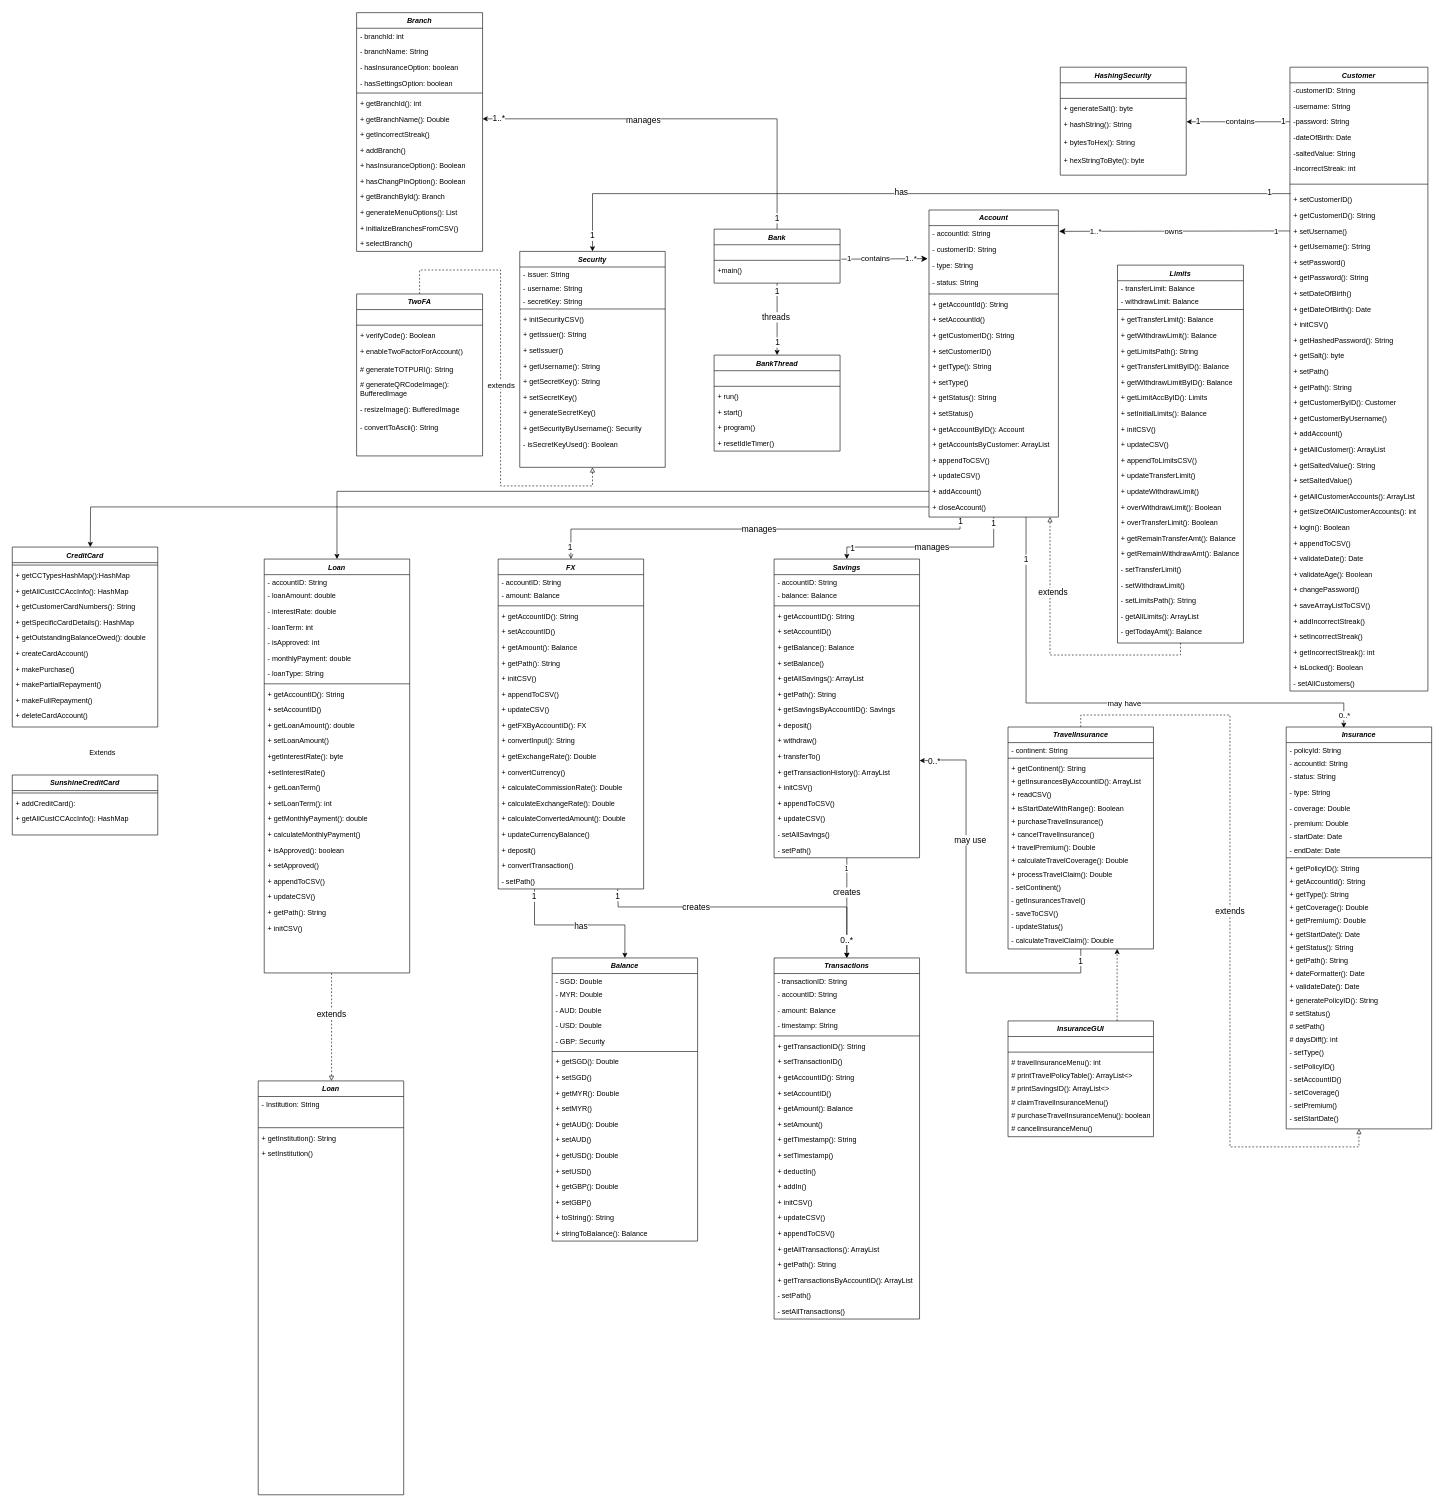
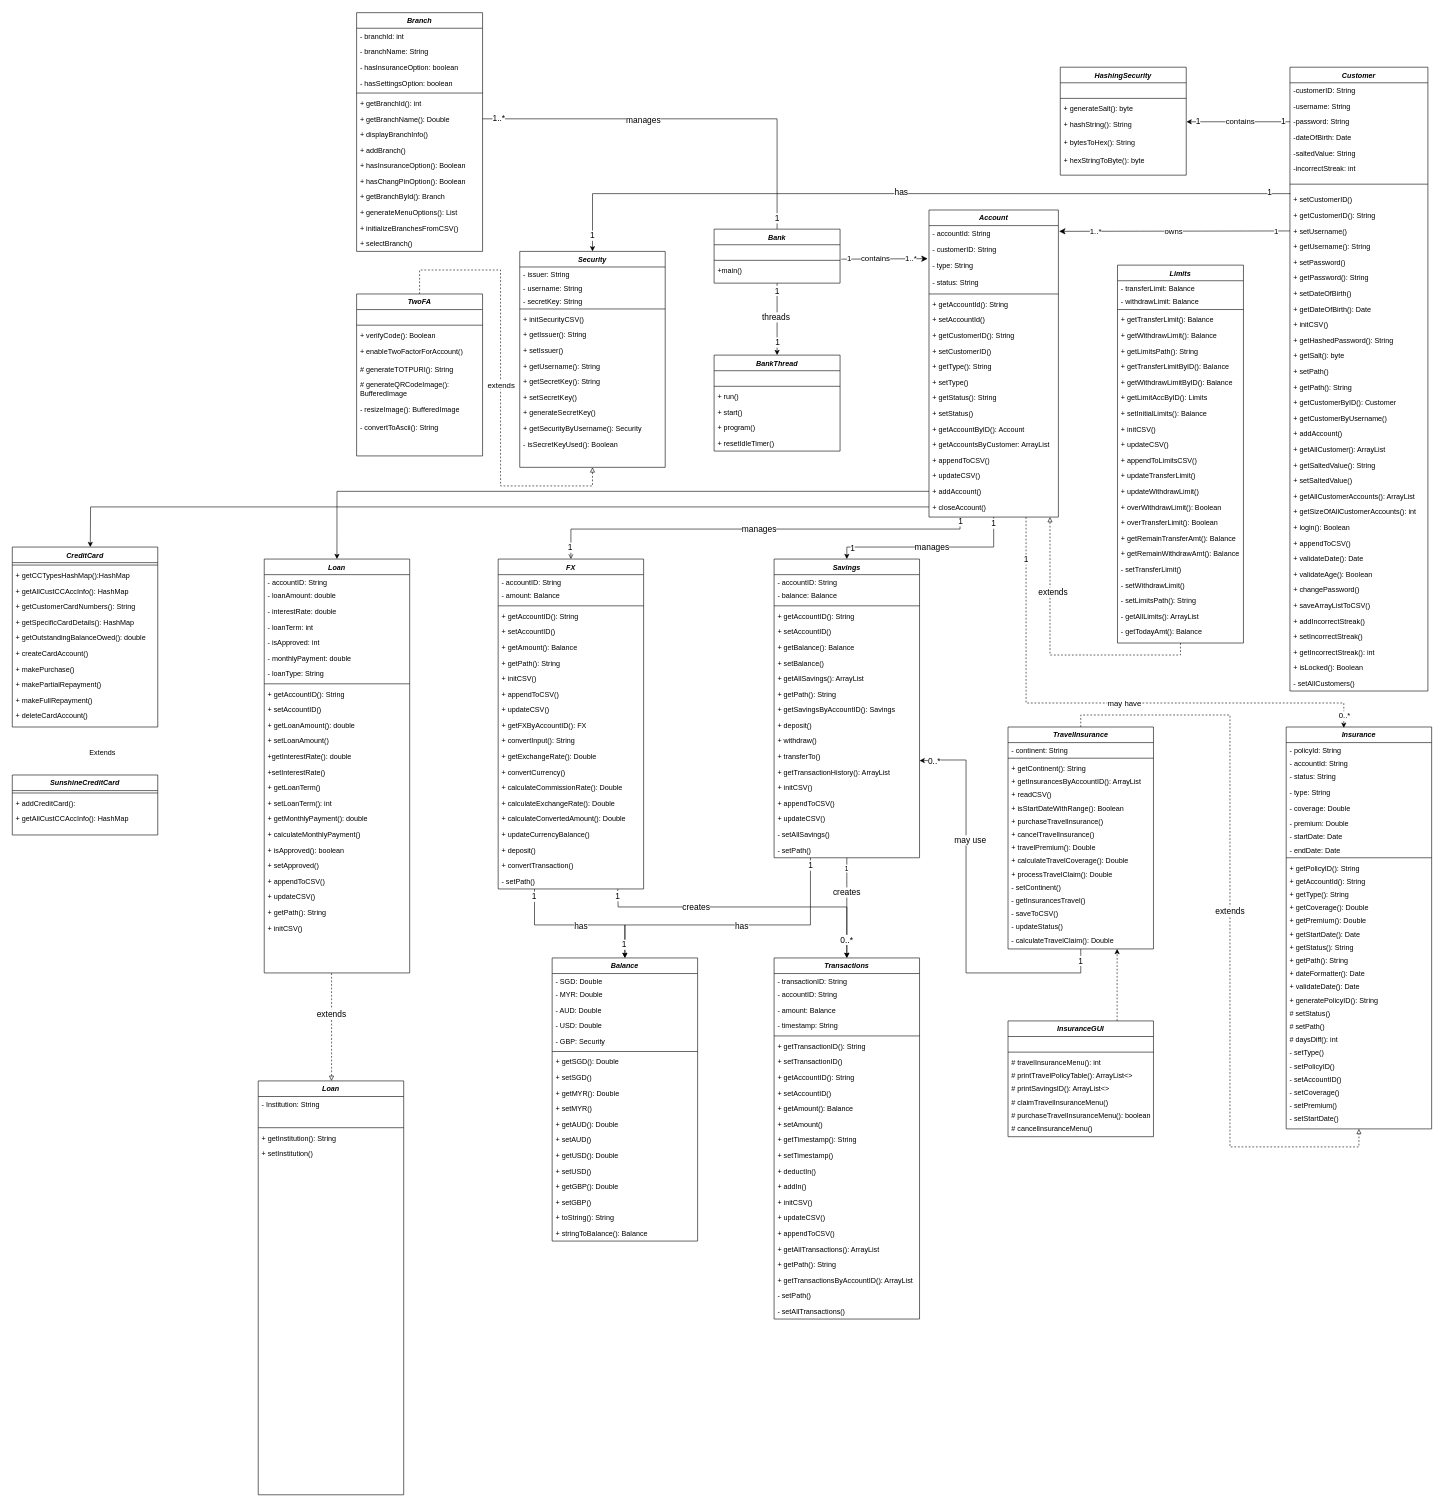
(488, 119) -> (487, 119)
(403, 134) -> (400, 134)
(1253, 703) -> (1253, 703)
(314, 757) -> (317, 757)
none -> (811, 893)
